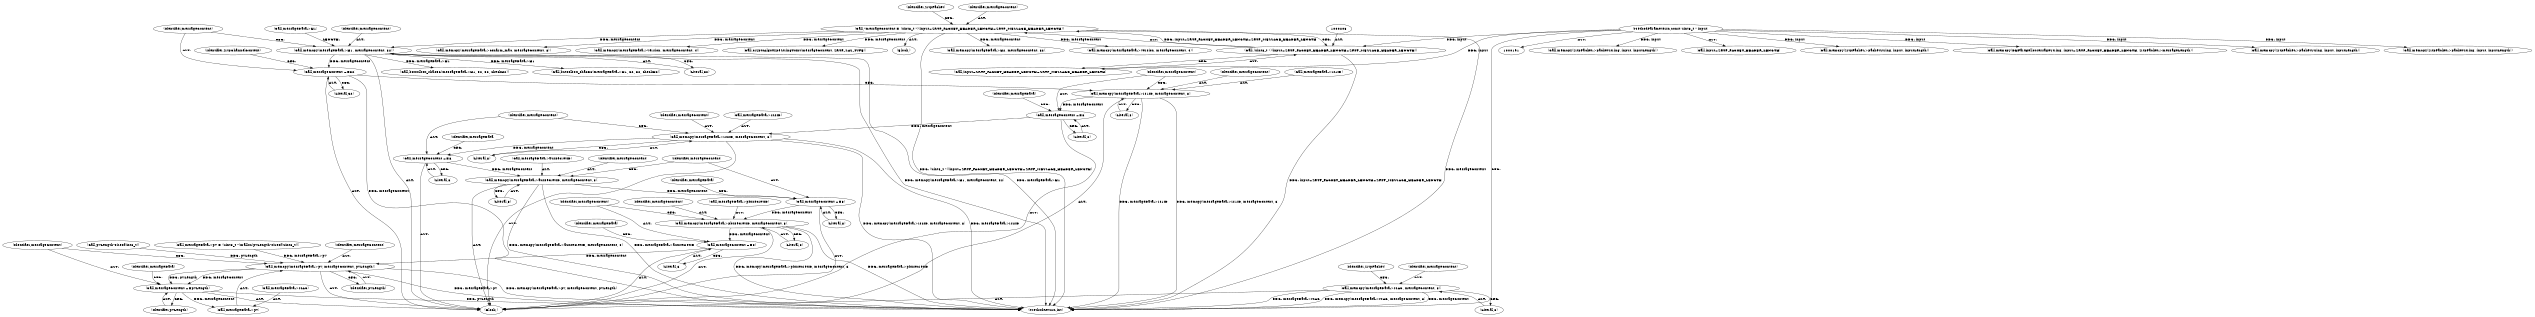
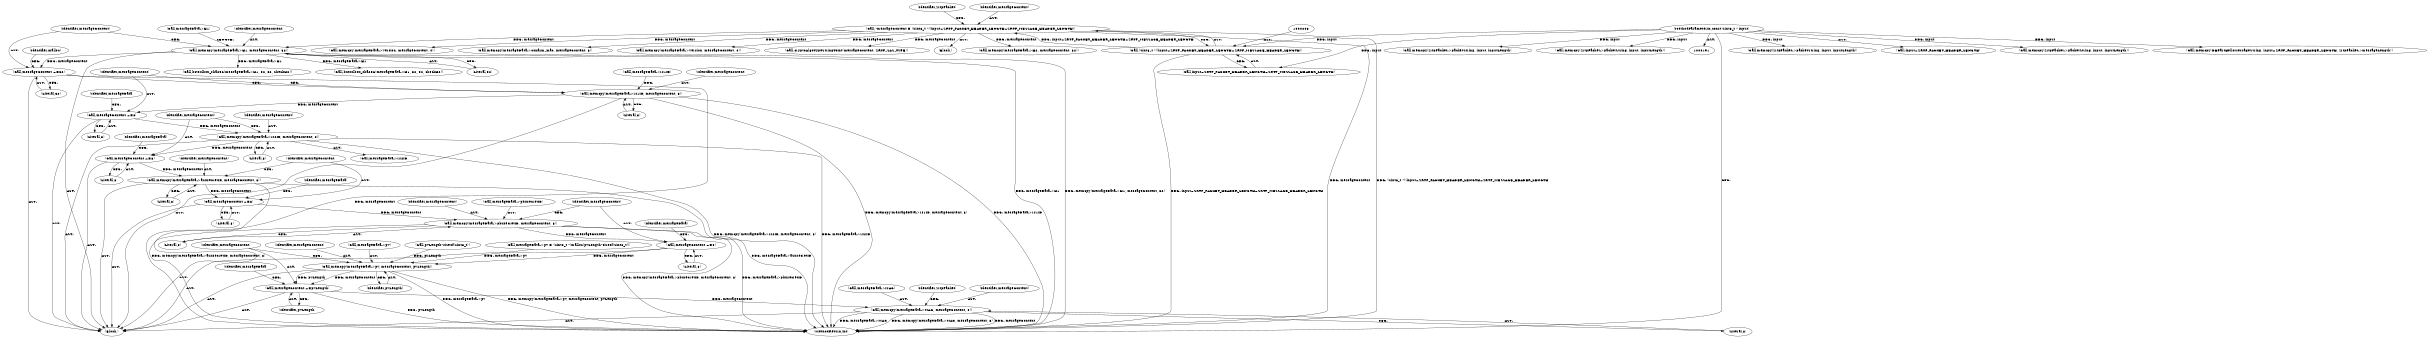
(233, 50) -> (46, 50)
(1245, 83) -> (649, 83)
(741, 126) -> (327, 148)
(542, 159) -> none
(113, 245) -> (443, 245)
(268, 300) -> (895, 299)
(196, 302) -> (598, 297)
